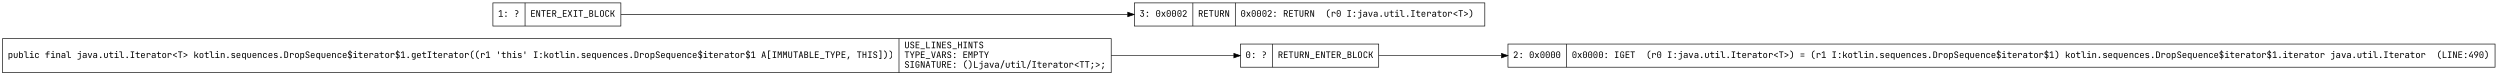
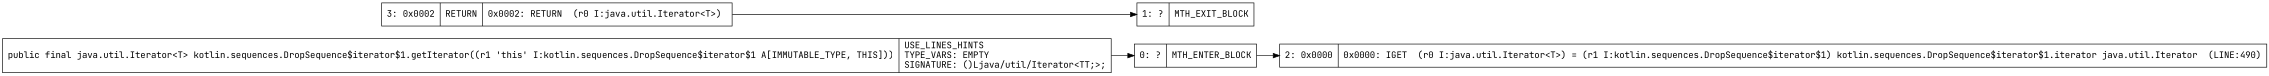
(573, 14) -> (1212, 14)
(874, 14) -> (931, 14)
(1326, 55) -> (1212, 55)
